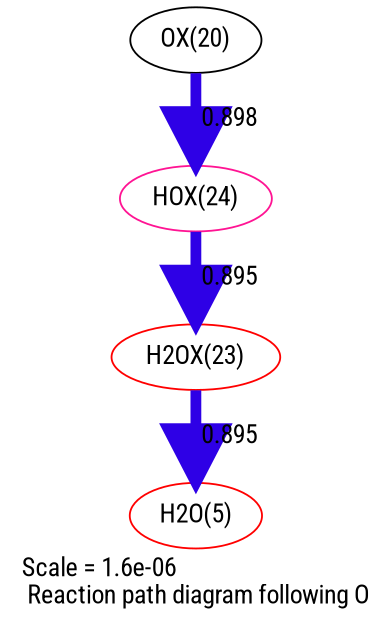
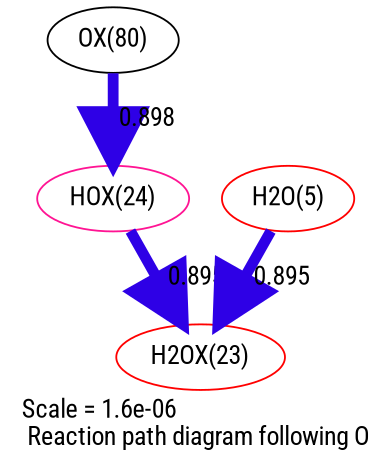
(196, 40) -> (113, 40)
(196, 409) -> (258, 254)
